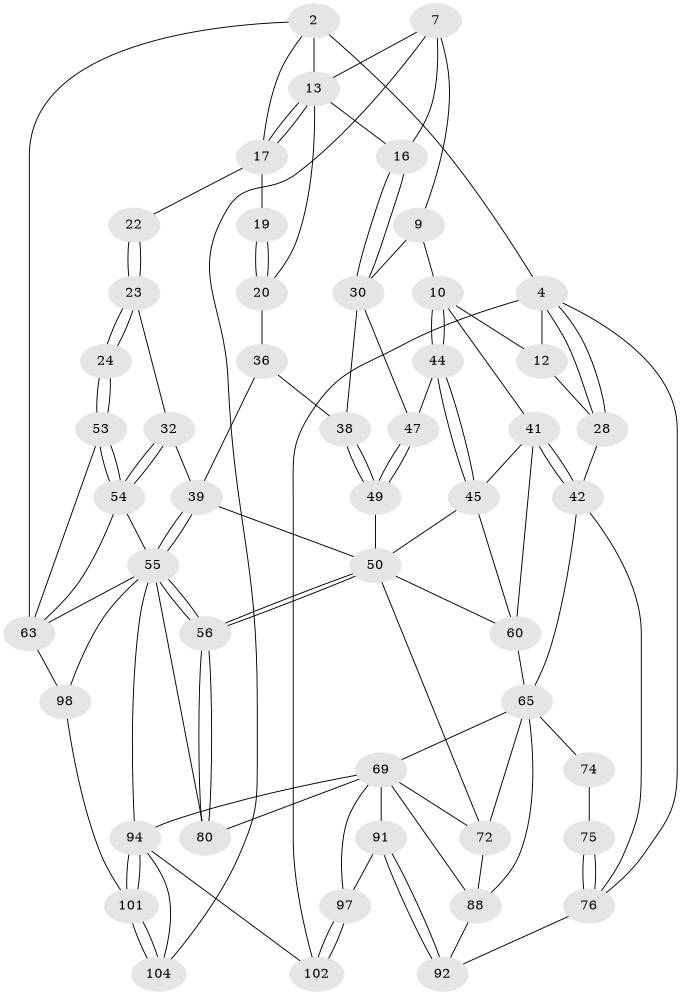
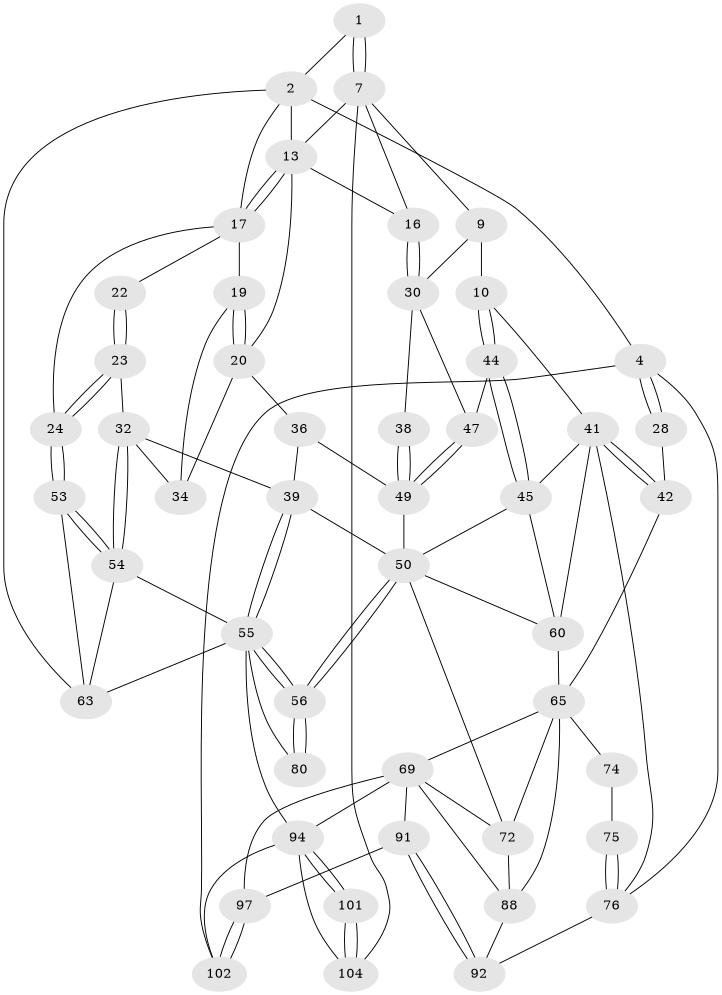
none -> (359, 21)
none -> (85, 278)
(542, 361) -> none
(304, 395) -> (345, 459)
none -> (181, 498)
(641, 700) -> (637, 671)
(65, 702) -> none
(300, 802) -> none
